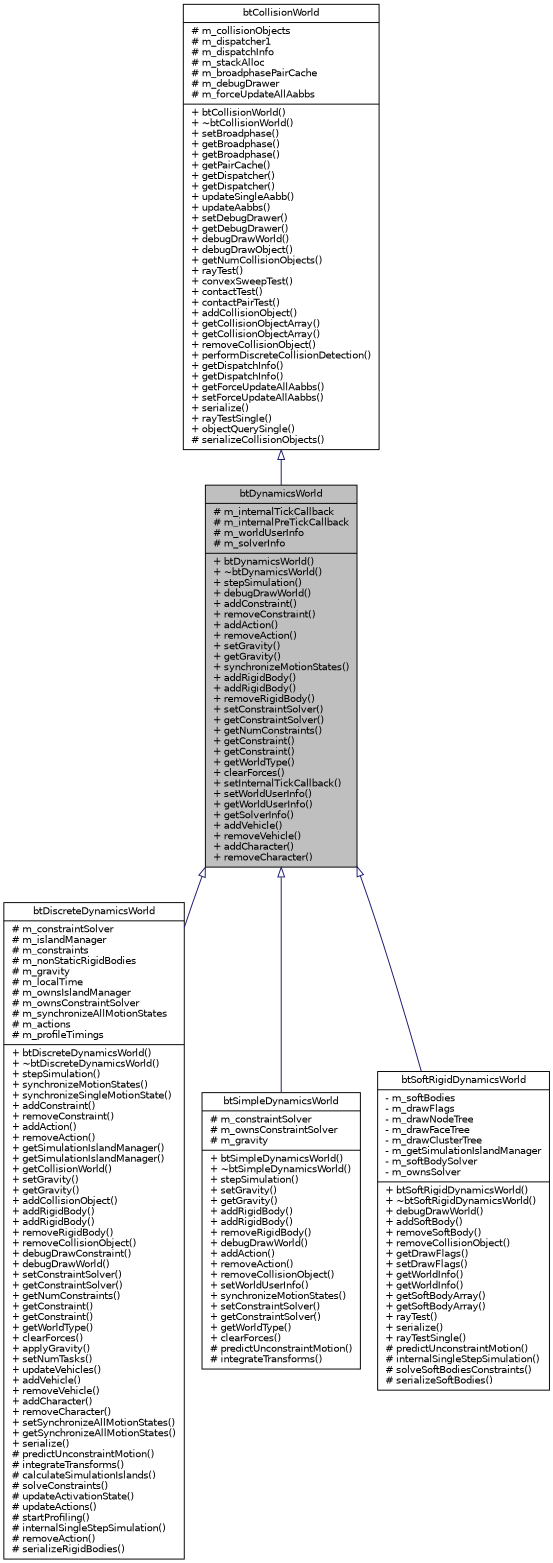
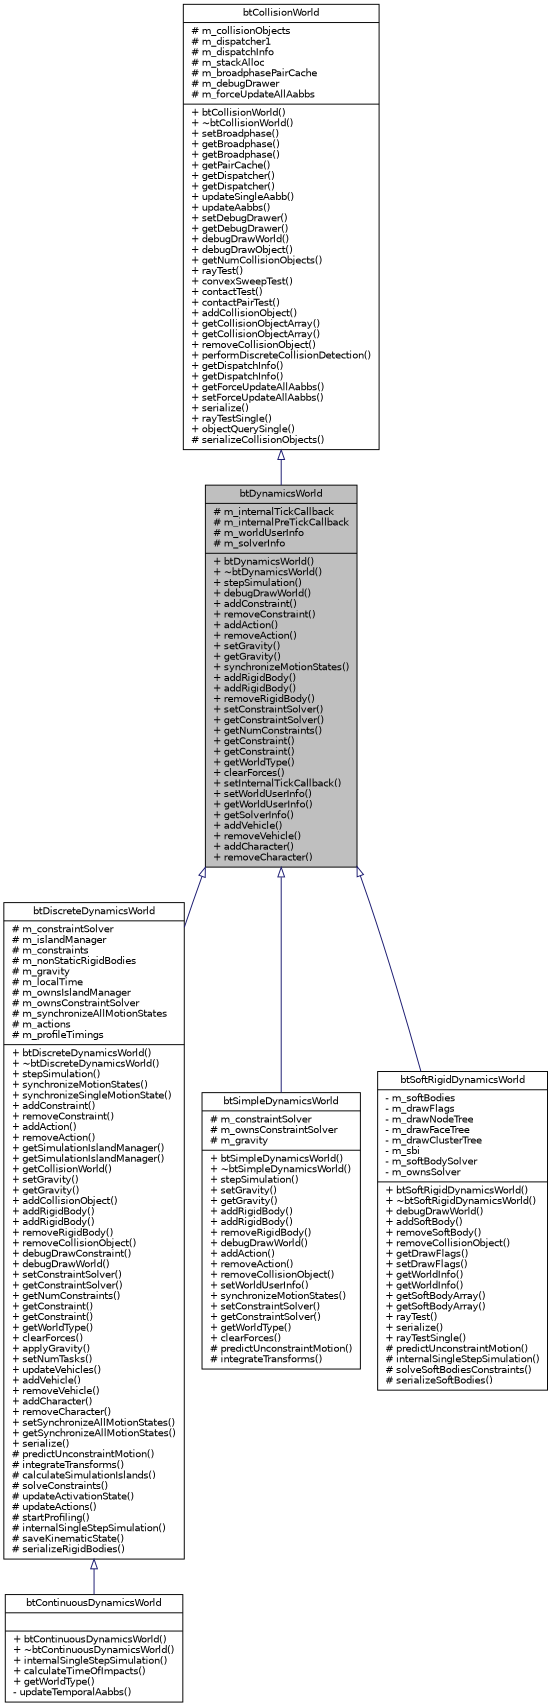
(464, 1151) -> (403, 1151)
(54, 1539) -> (68, 1539)
none -> (94, 1648)
